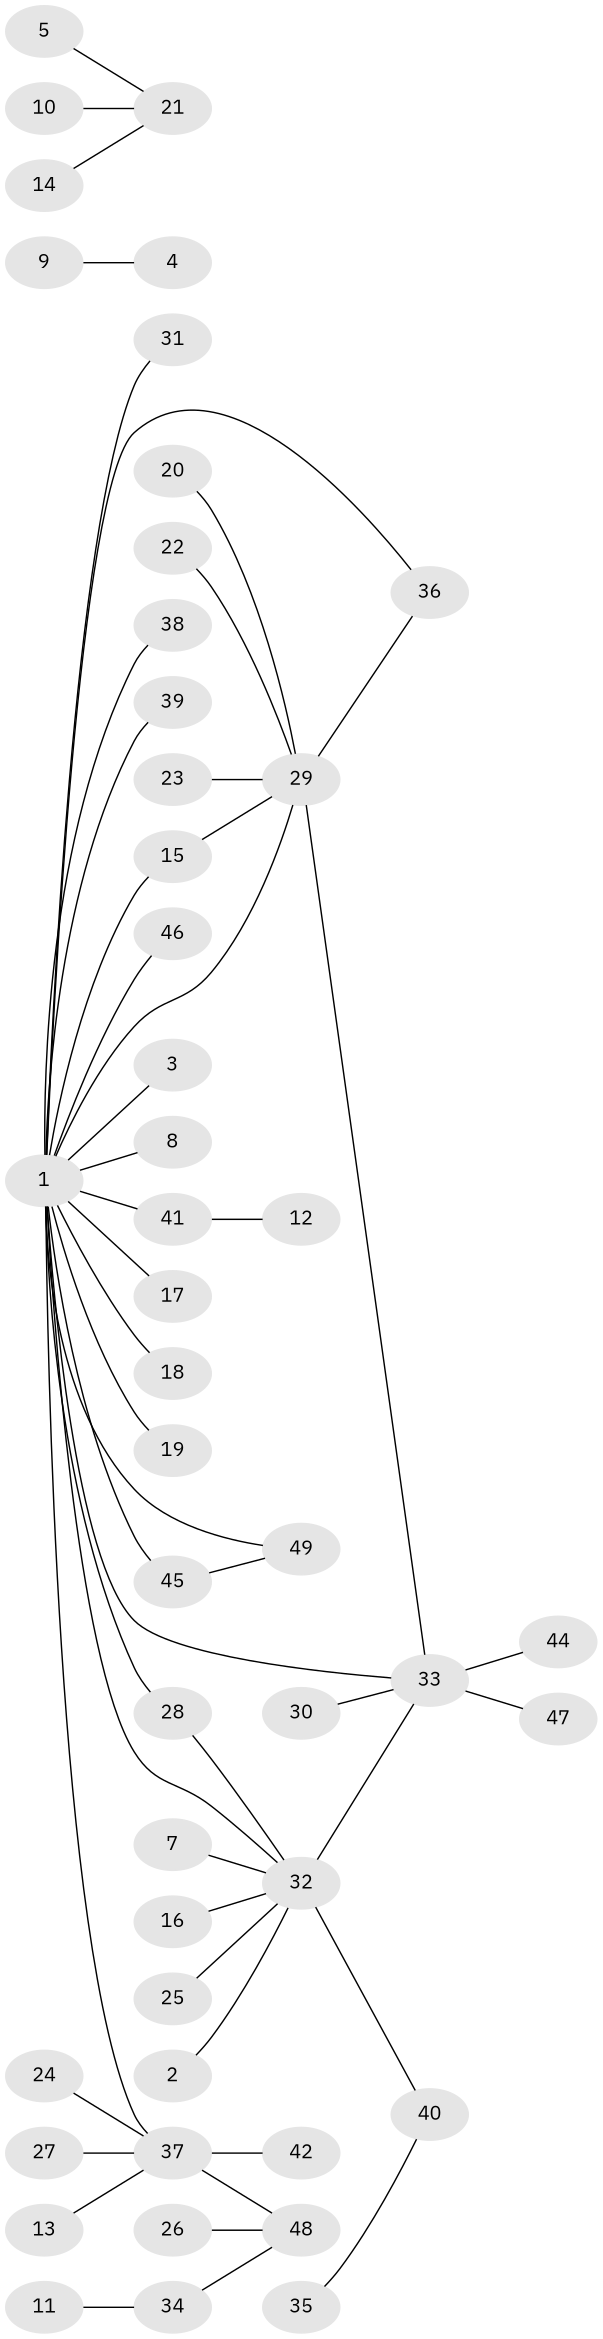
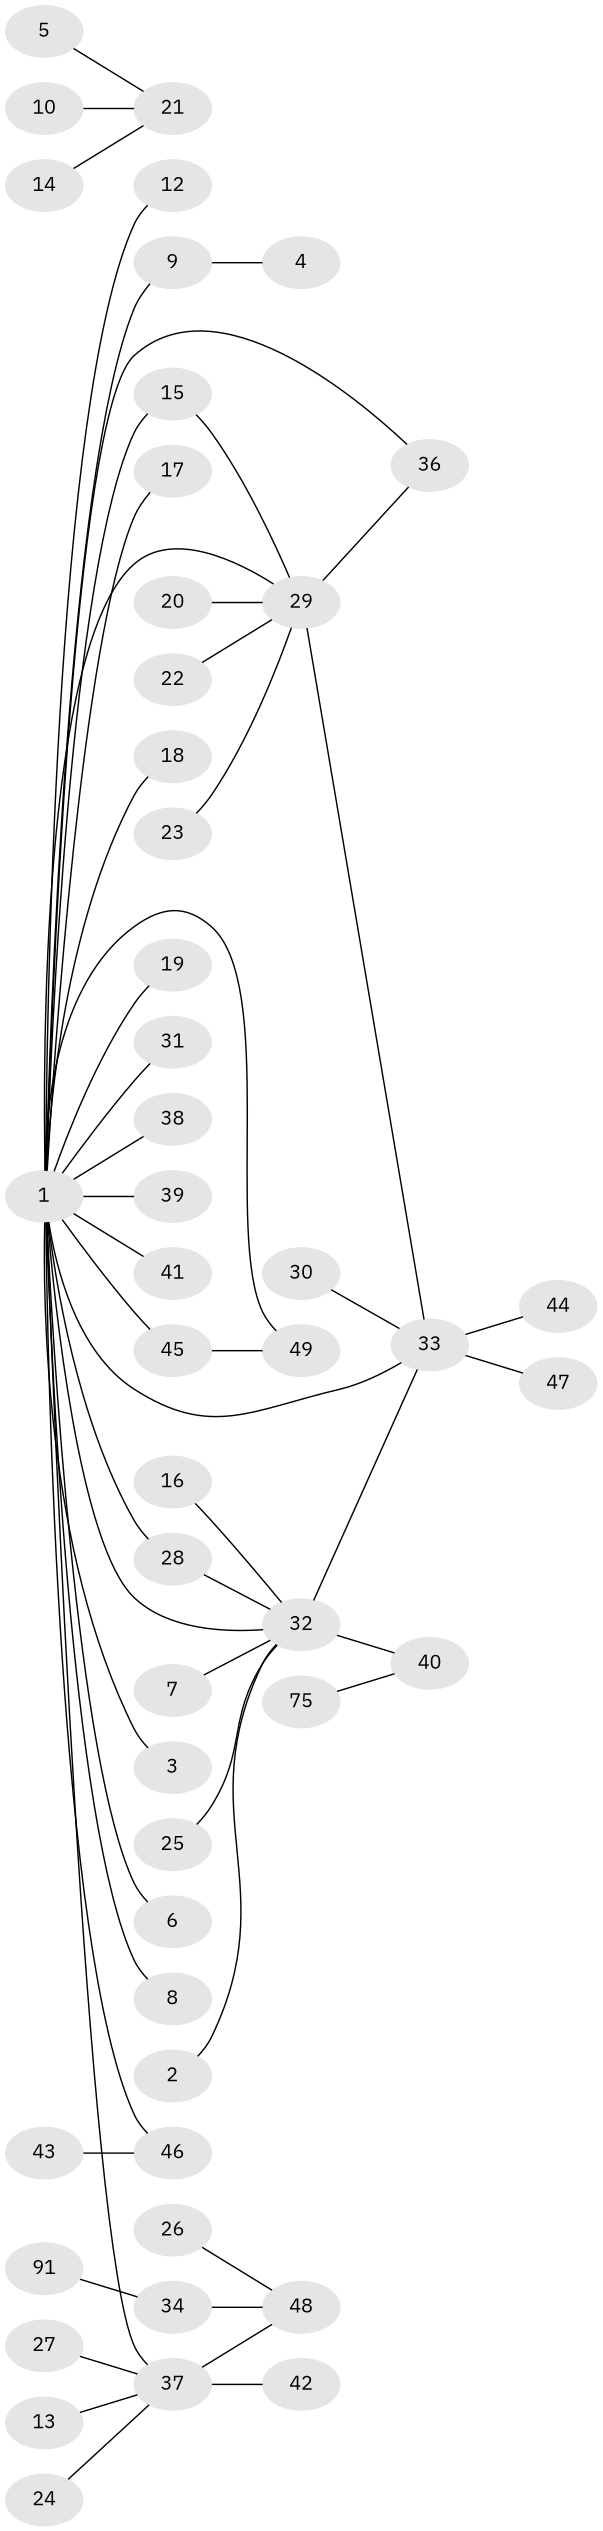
none -> (69, 722)
(237, 1219) -> (62, 682)
none -> (173, 1922)
none -> (44, 2153)
(44, 2307) -> (44, 2269)
(301, 2307) -> (301, 1702)
